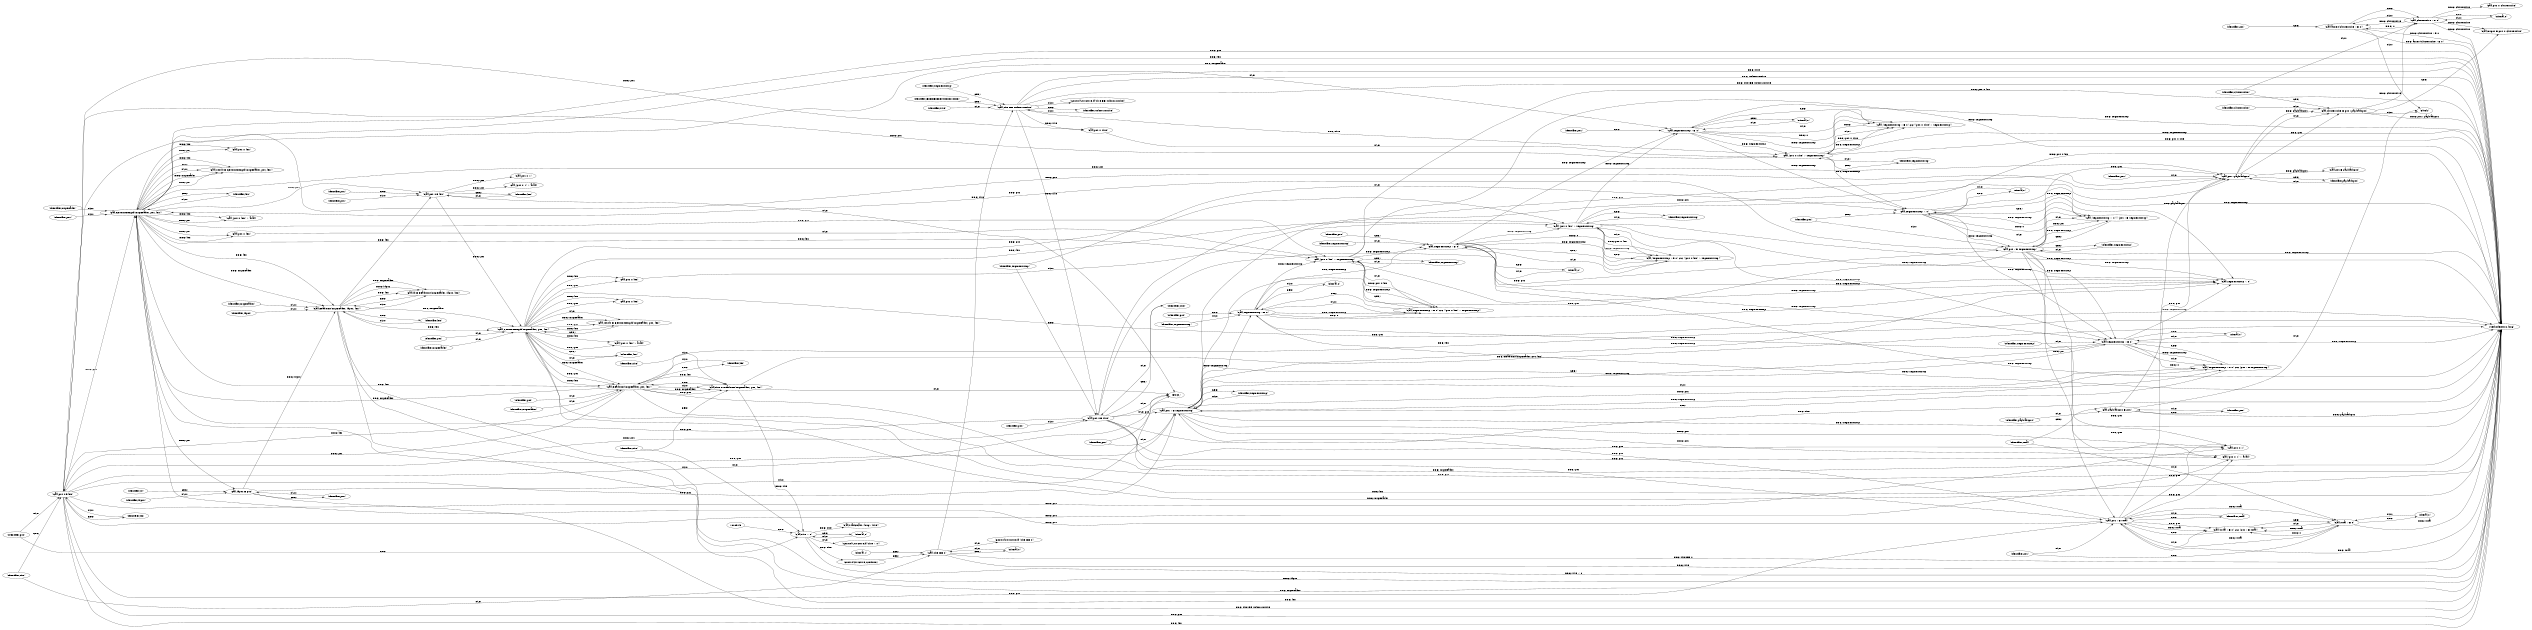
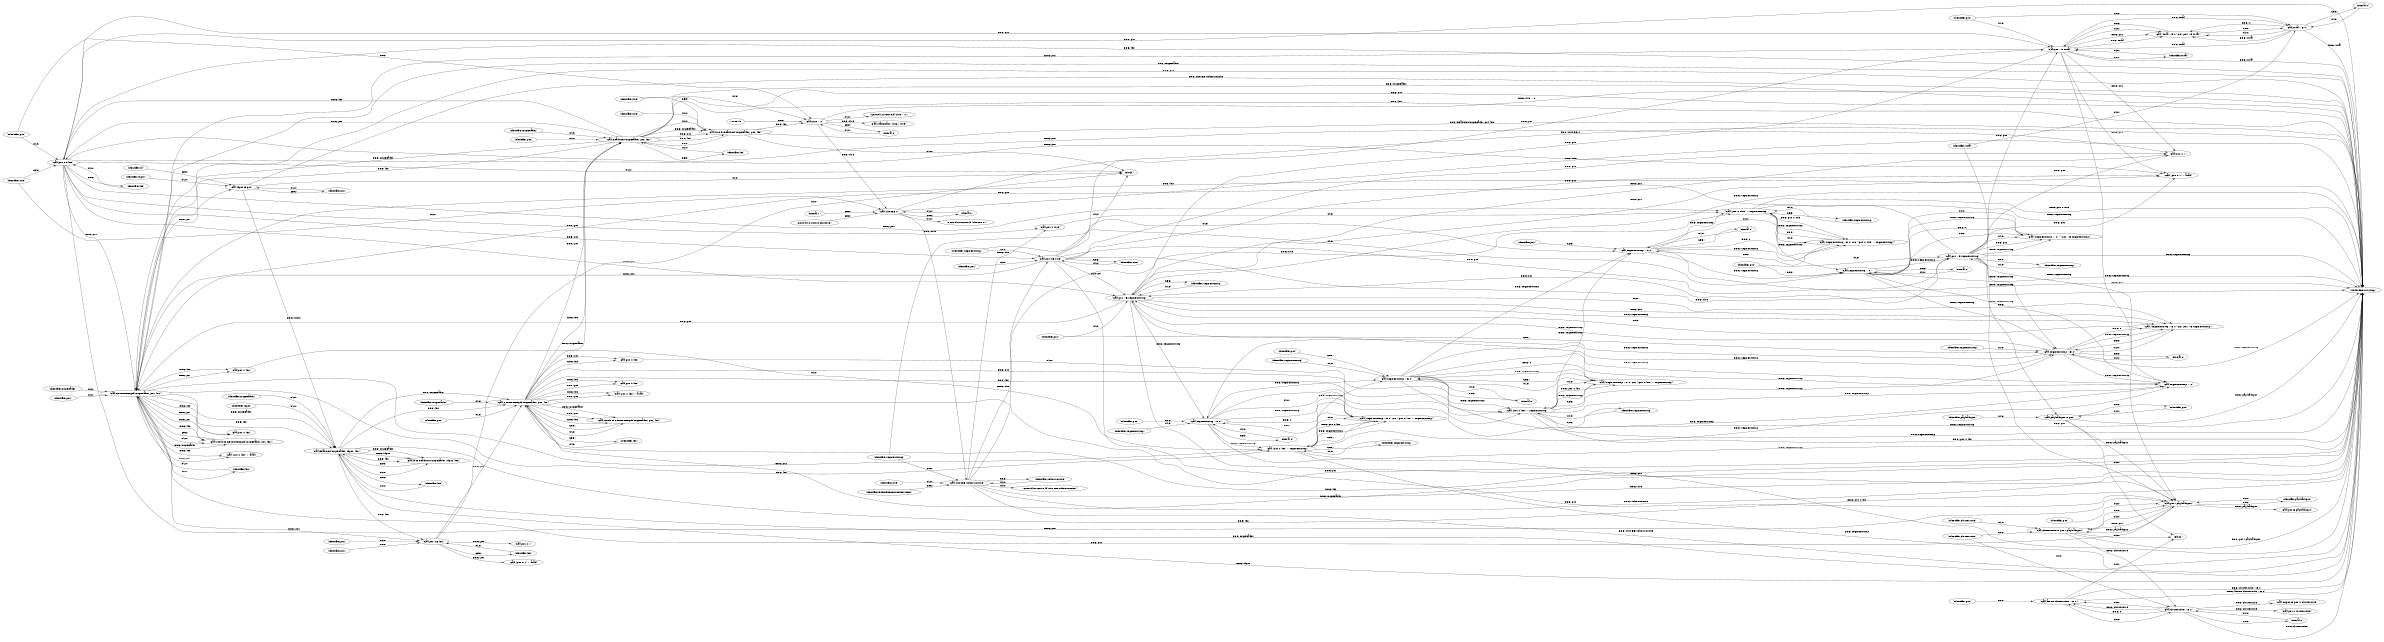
(2442, 82) -> (2123, 512)
(2074, 237) -> none
(781, 486) -> (781, 124)
(823, 551) -> (851, 166)
